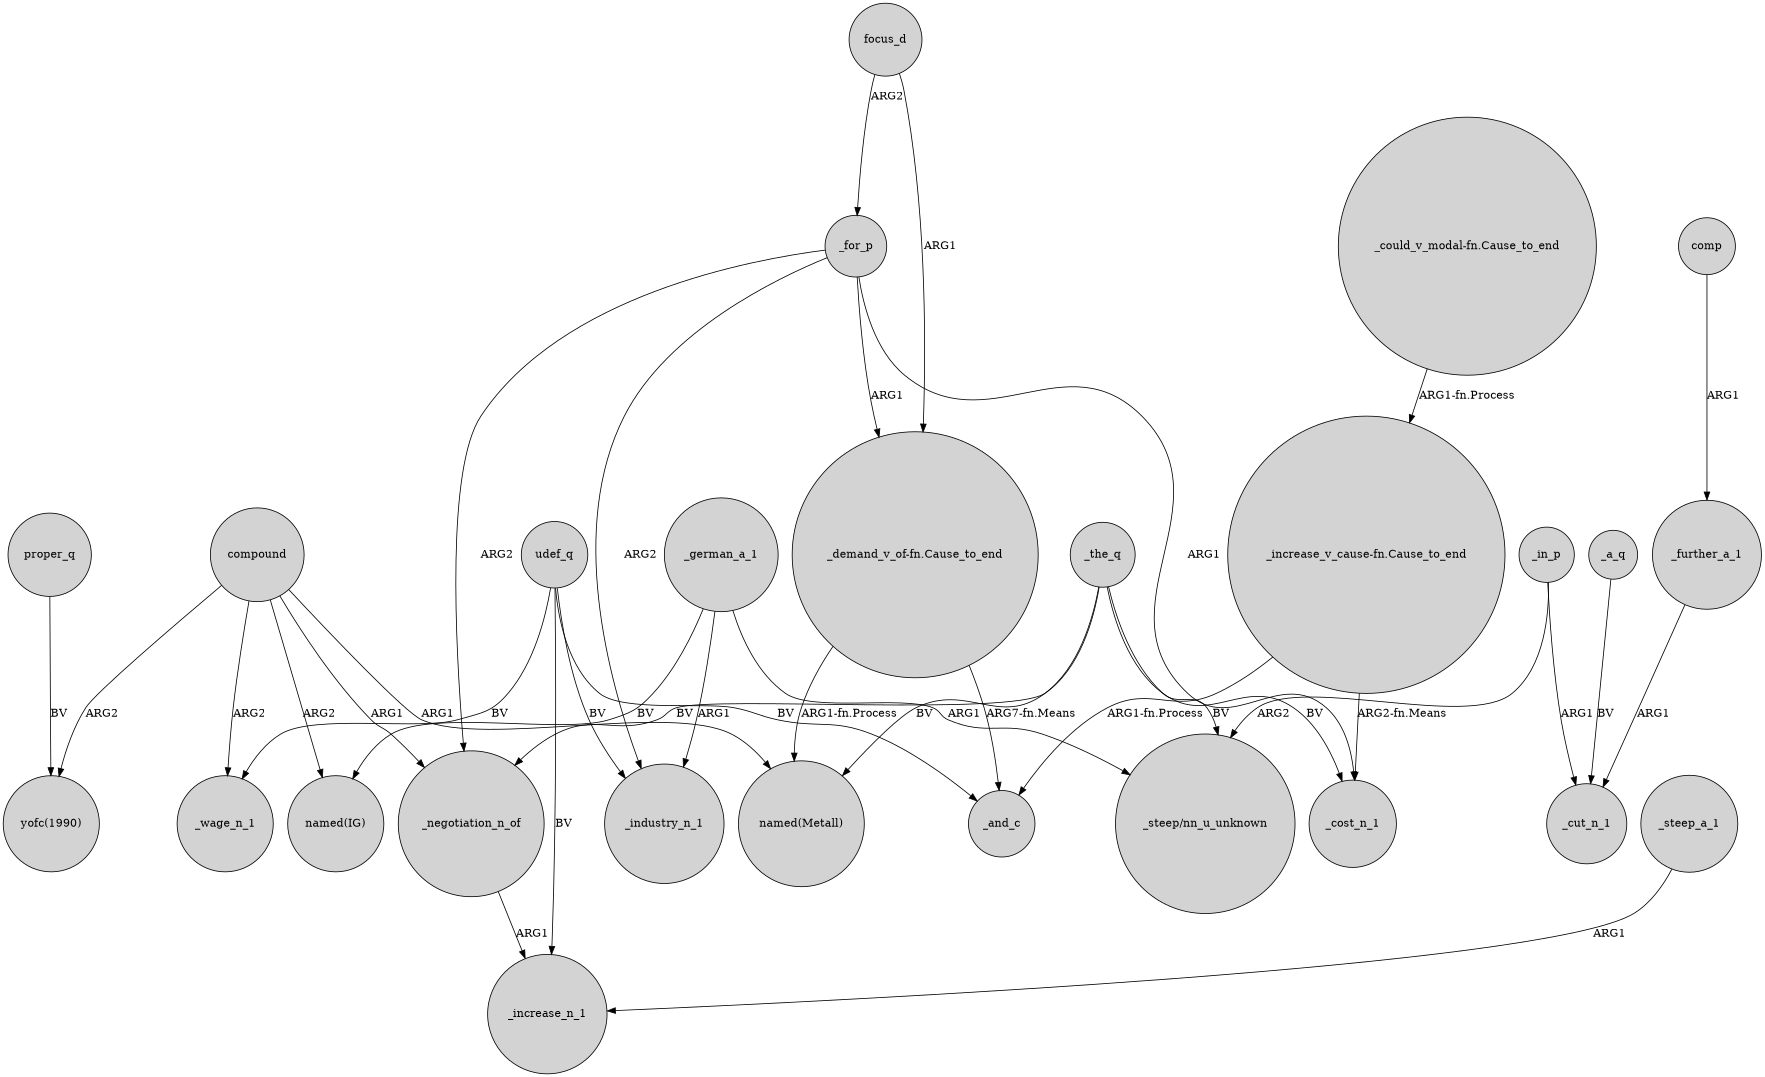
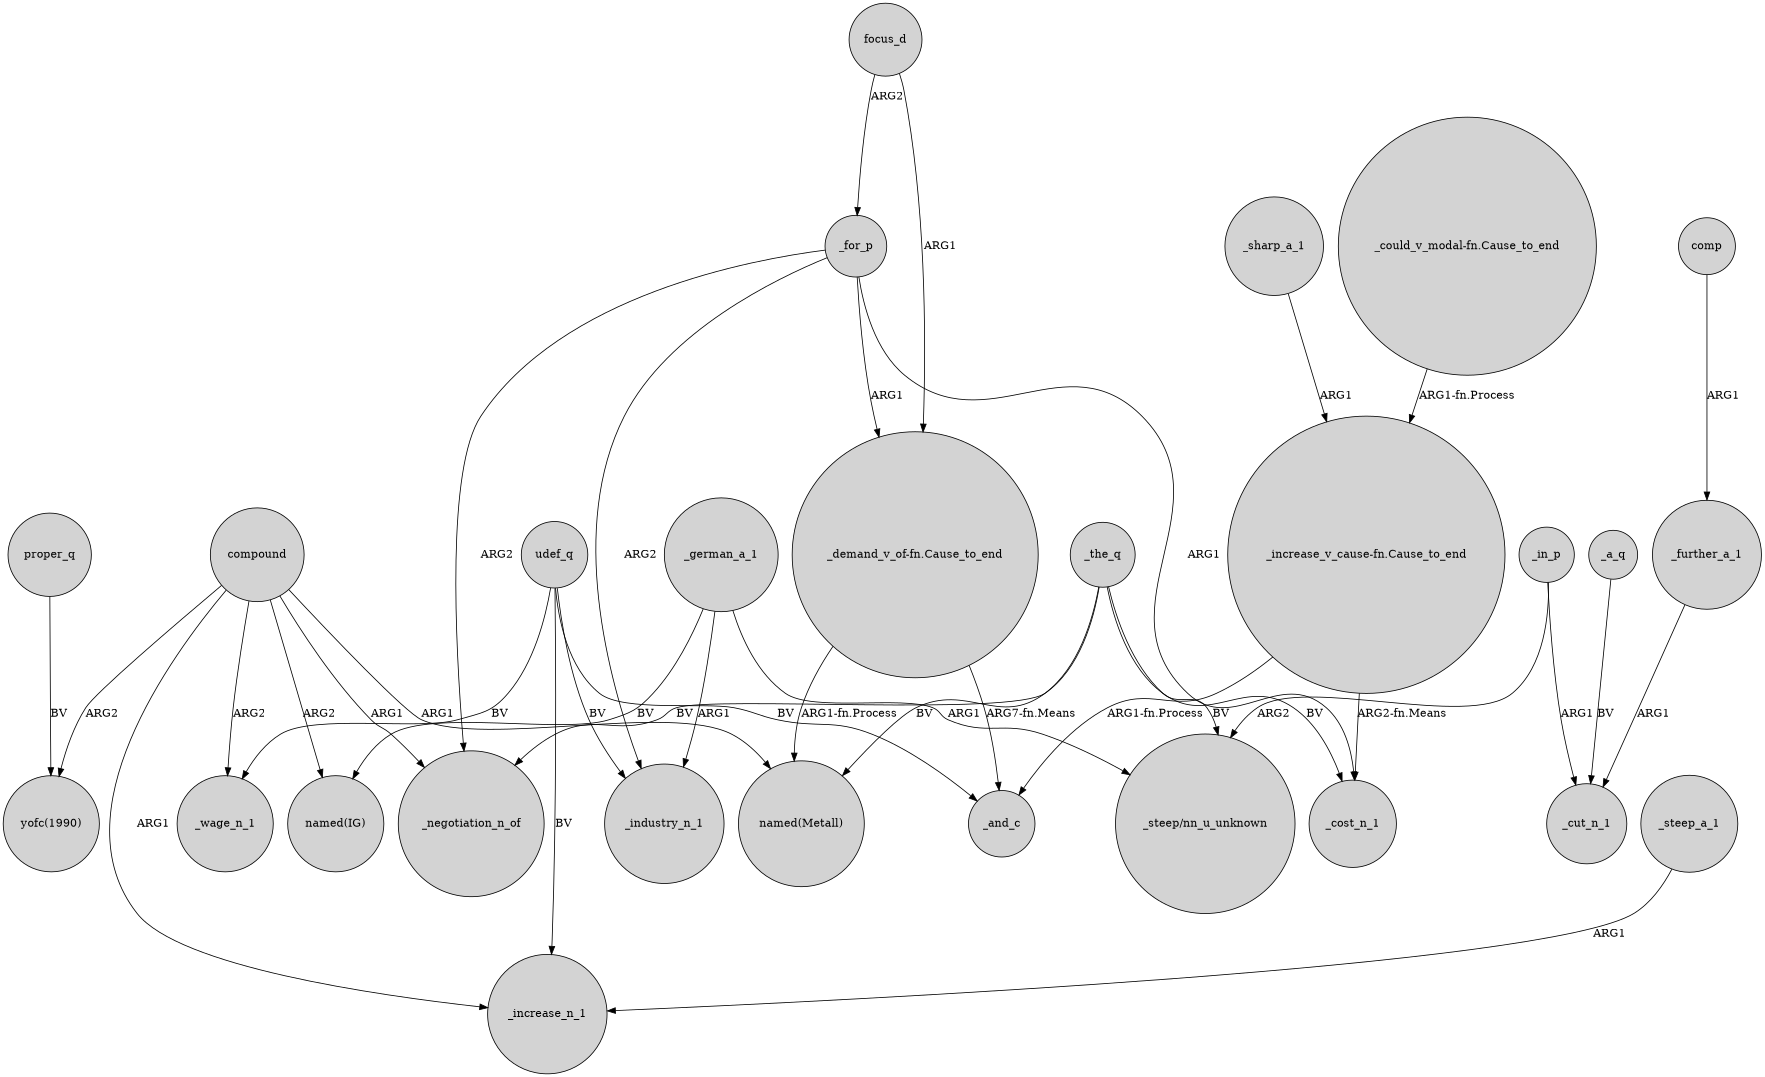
none -> (1274, 246)
(510, 921) -> (137, 913)
